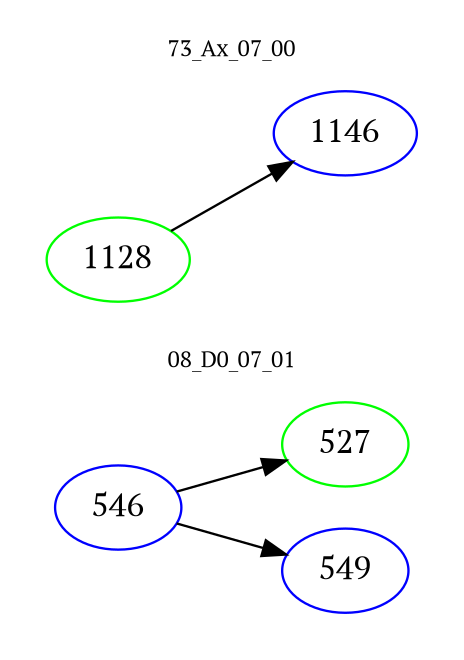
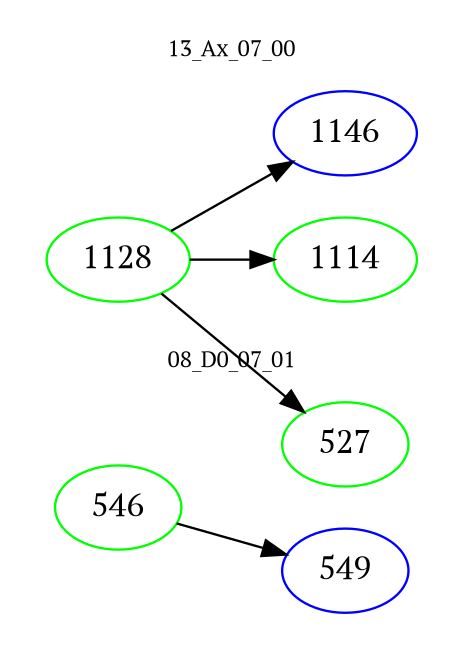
(232, 50) -> (232, 50)
none -> (345, 260)
(220, 479) -> (236, 356)
(118, 508) -> (118, 508)
